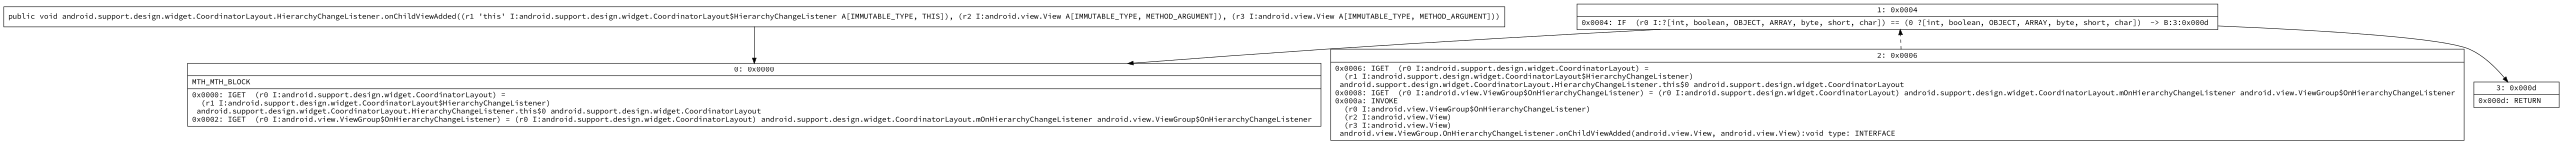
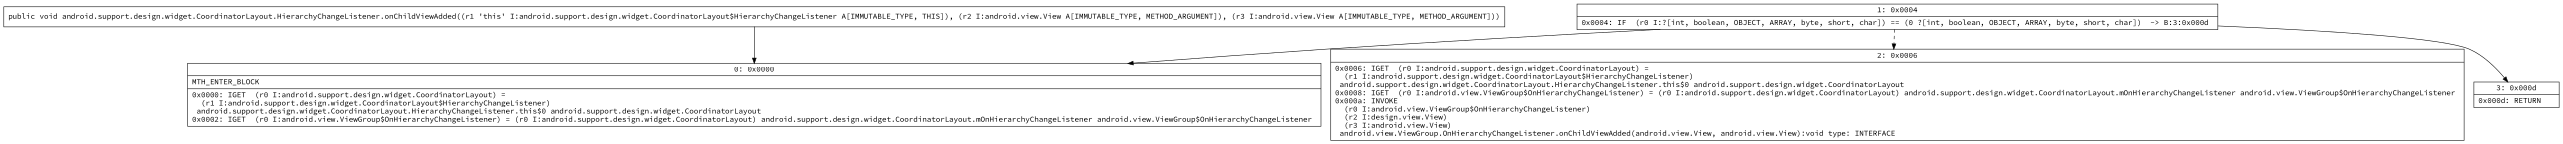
(1901, 42) -> (1894, 37)
(221, 82) -> (226, 82)
(1393, 117) -> (1391, 117)
